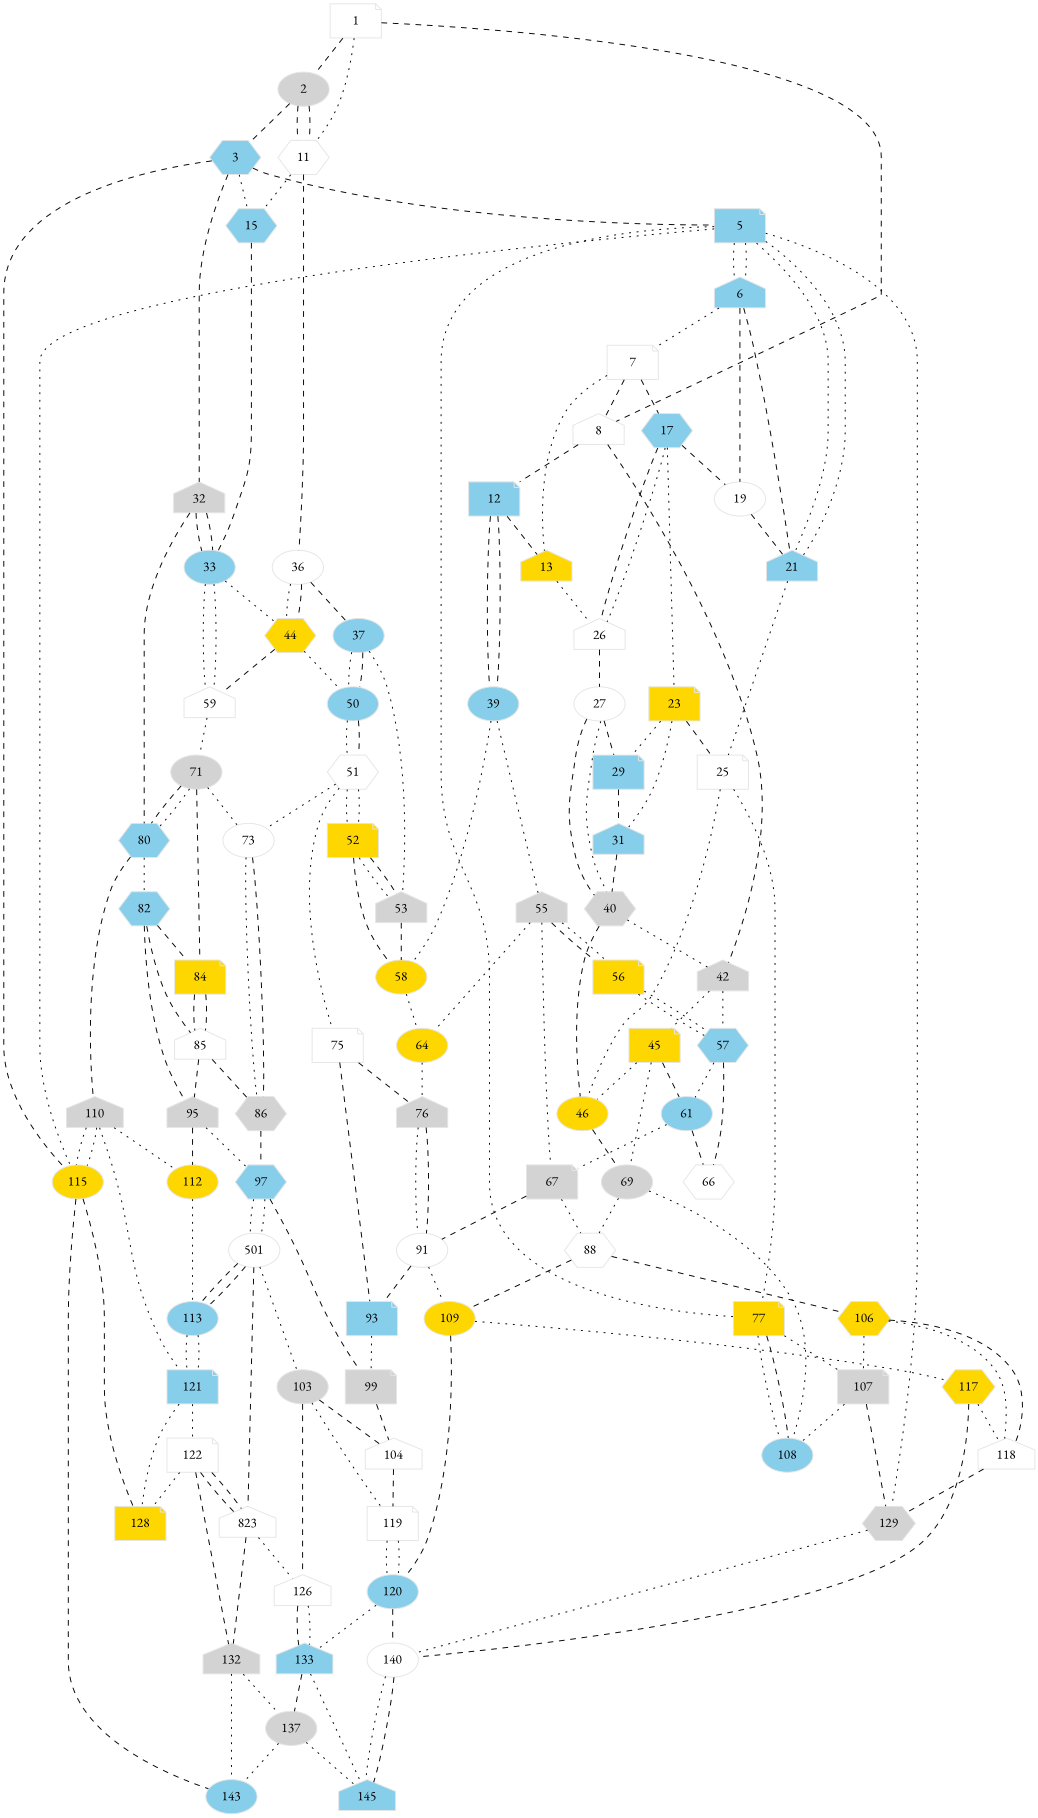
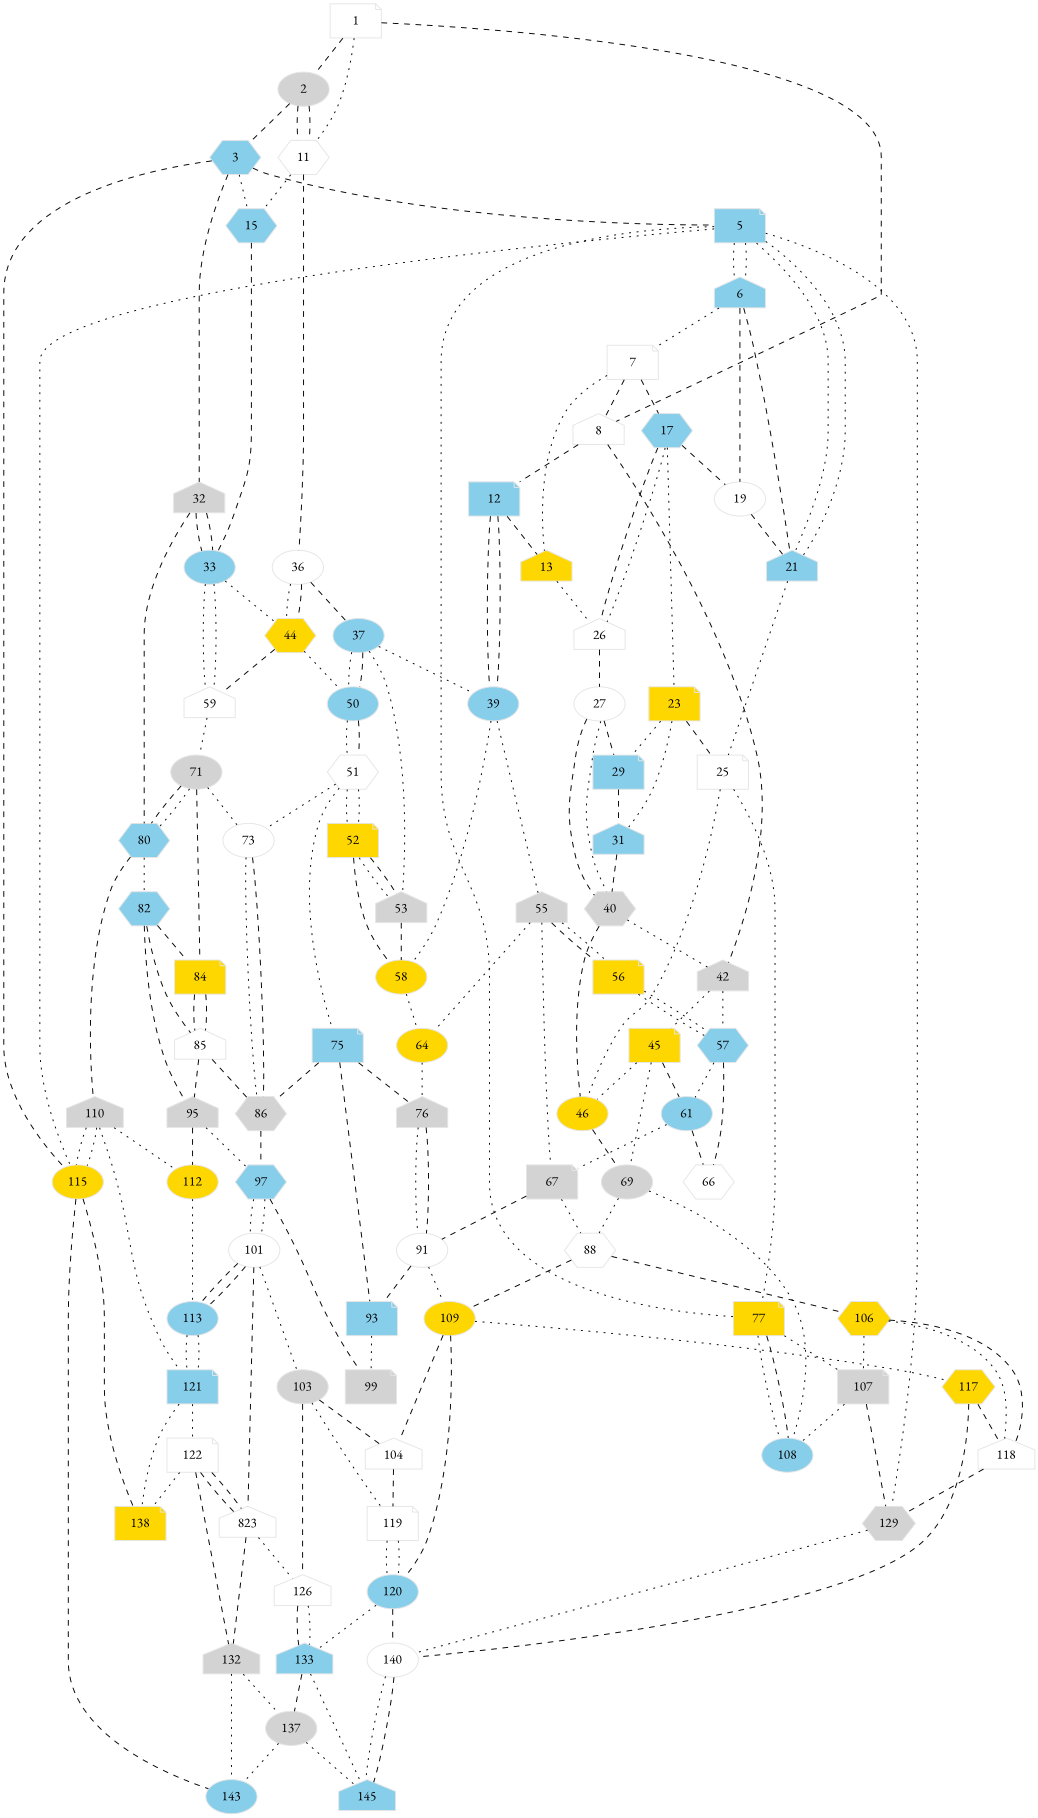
none -> (426, 670)
(338, 1045) -> (338, 1045)
none -> (297, 1081)
(254, 1250) -> (254, 1250)
(383, 1422) -> (421, 1388)
(988, 1423) -> (988, 1423)
(140, 1523) -> (140, 1523)
